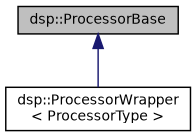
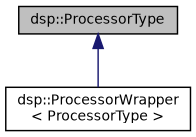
(98, 20) -> (98, 20)
